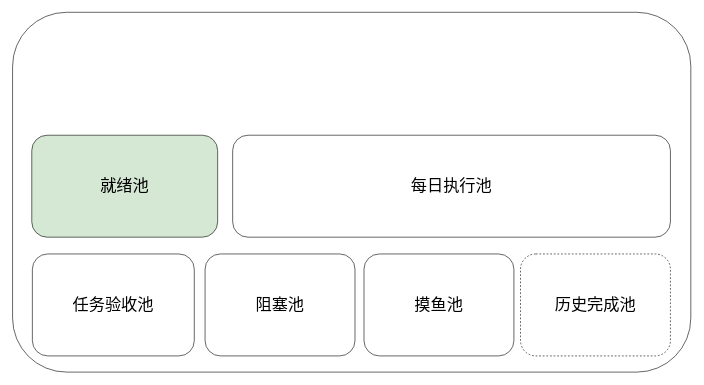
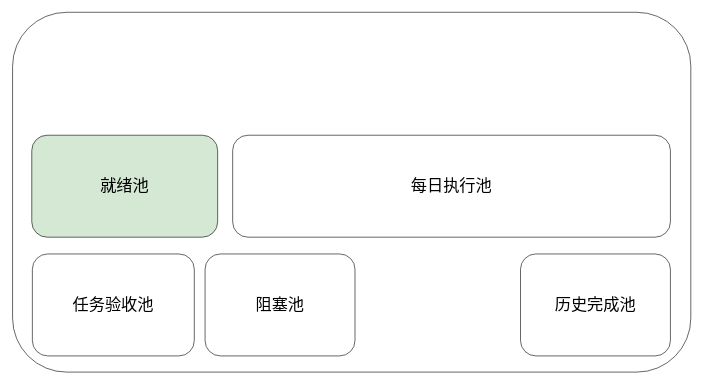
(439, 305) -> none
(596, 305) -> (596, 305)
